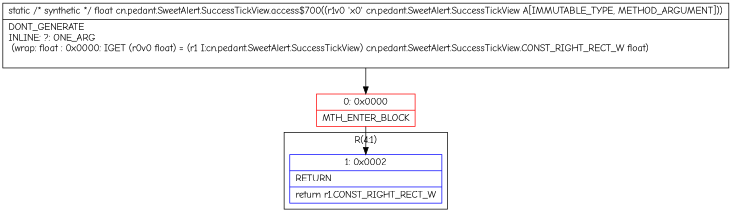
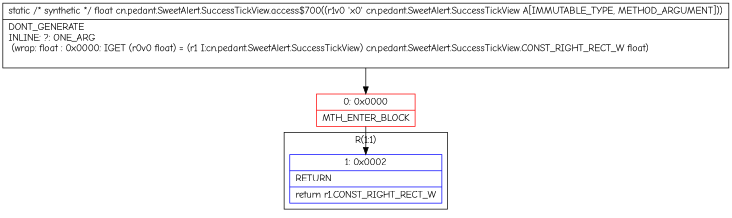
(366, 140) -> (366, 140)
